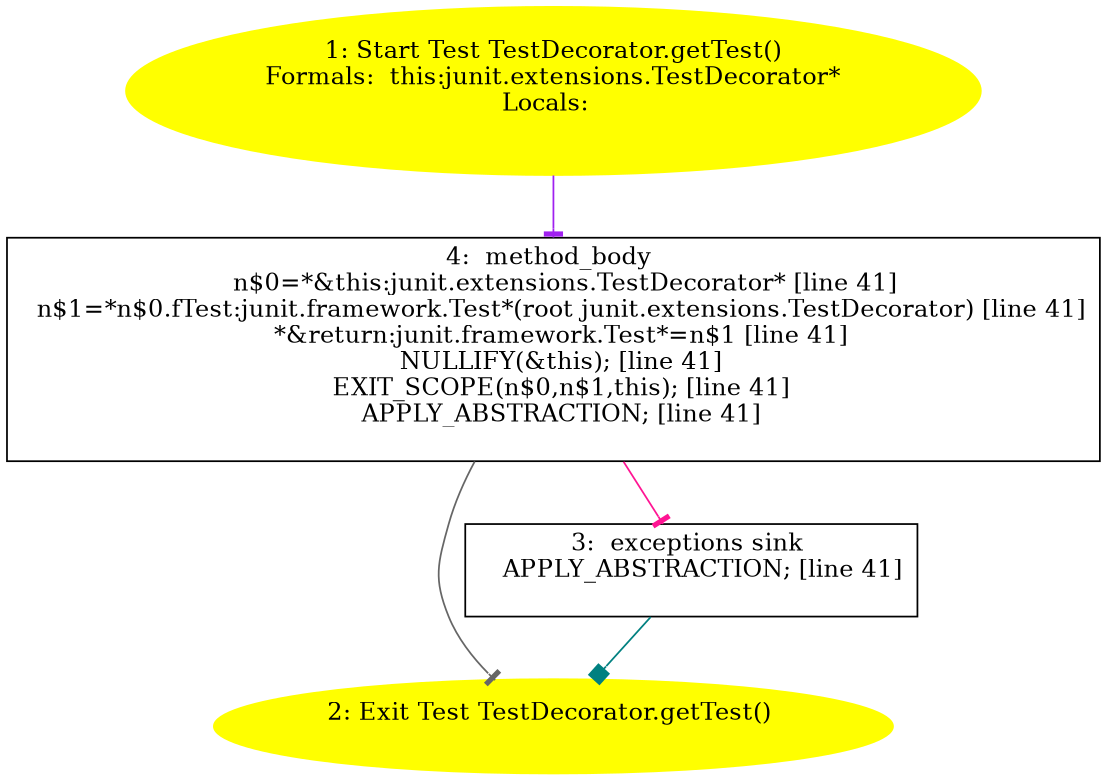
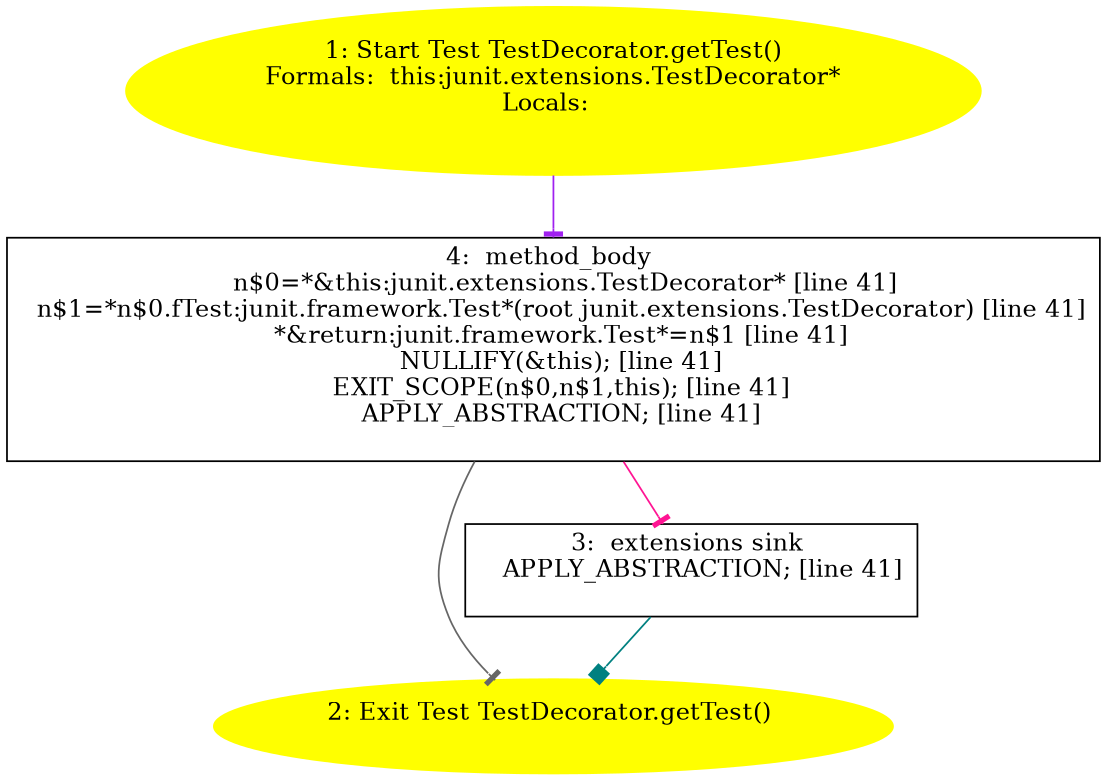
(691, 570) -> (691, 570)
